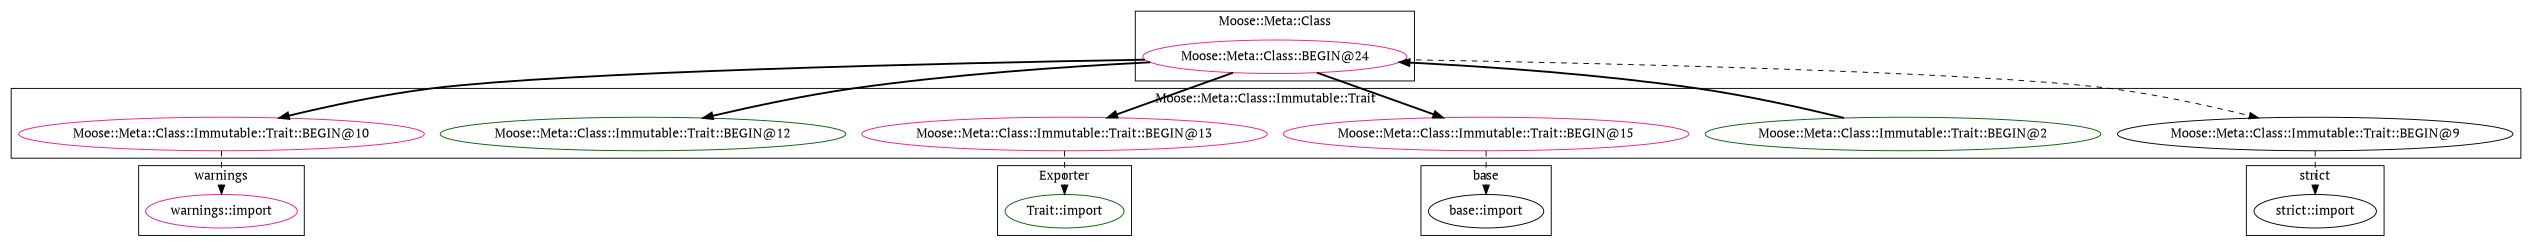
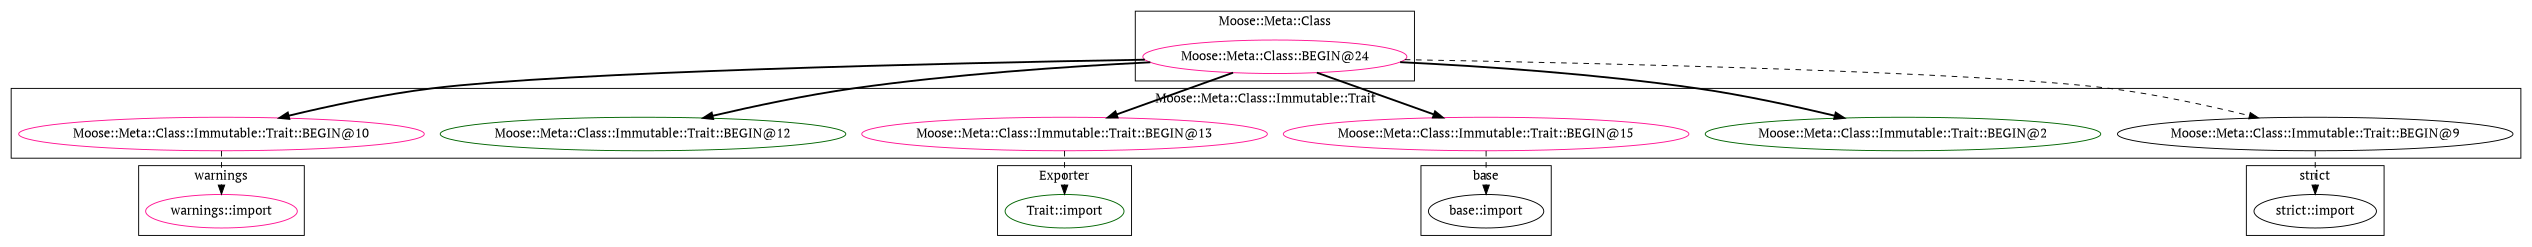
(1628, 80) -> (1619, 79)
